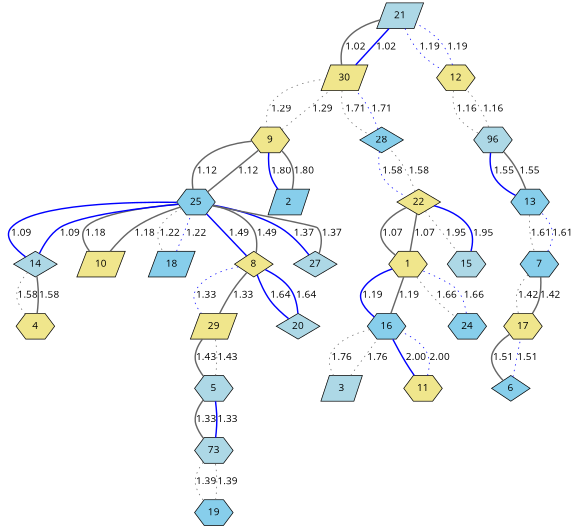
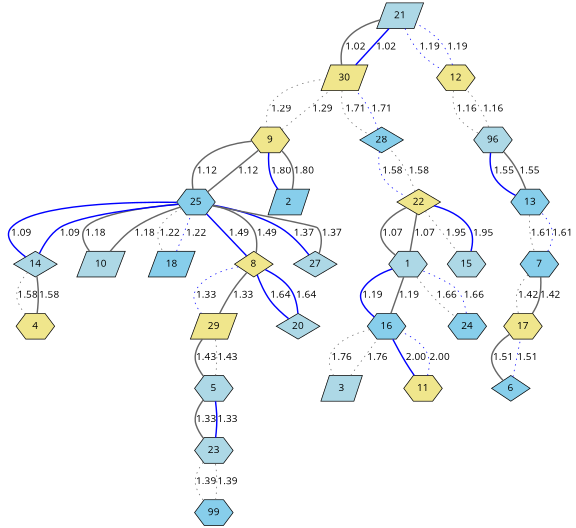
(101, 264) -> (101, 264)
(408, 264) -> (408, 264)
(214, 450) -> (214, 450)
(214, 513) -> (214, 513)
